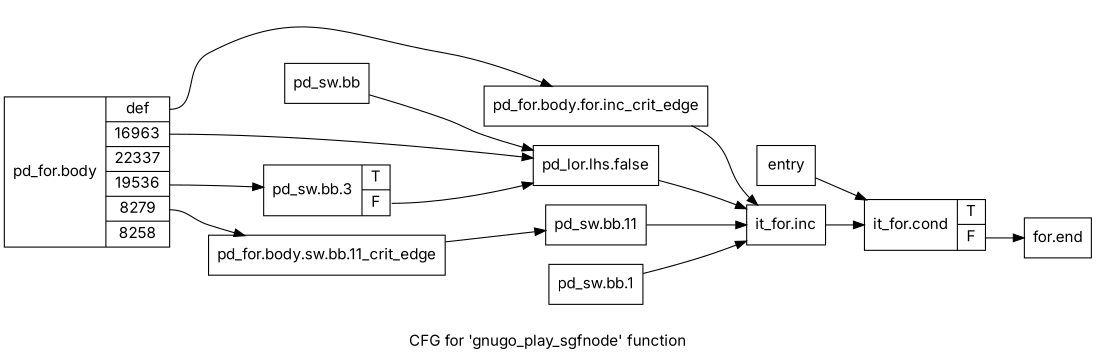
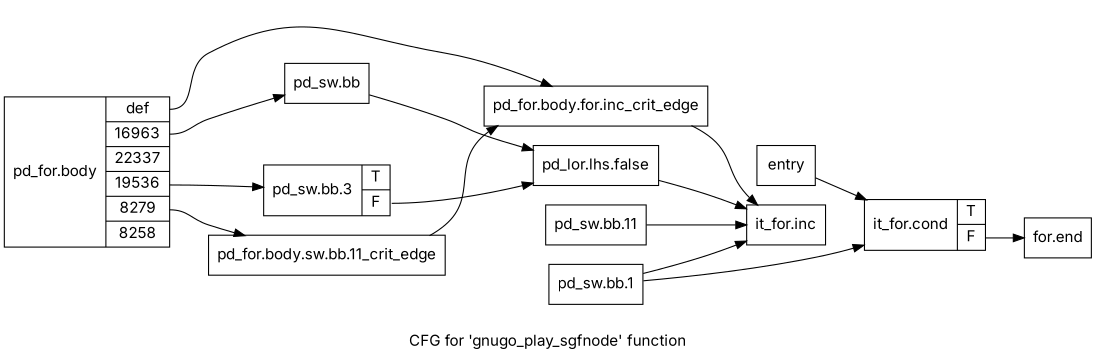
(346, 141) -> (221, 115)
(839, 225) -> (749, 269)
(490, 237) -> (464, 187)
